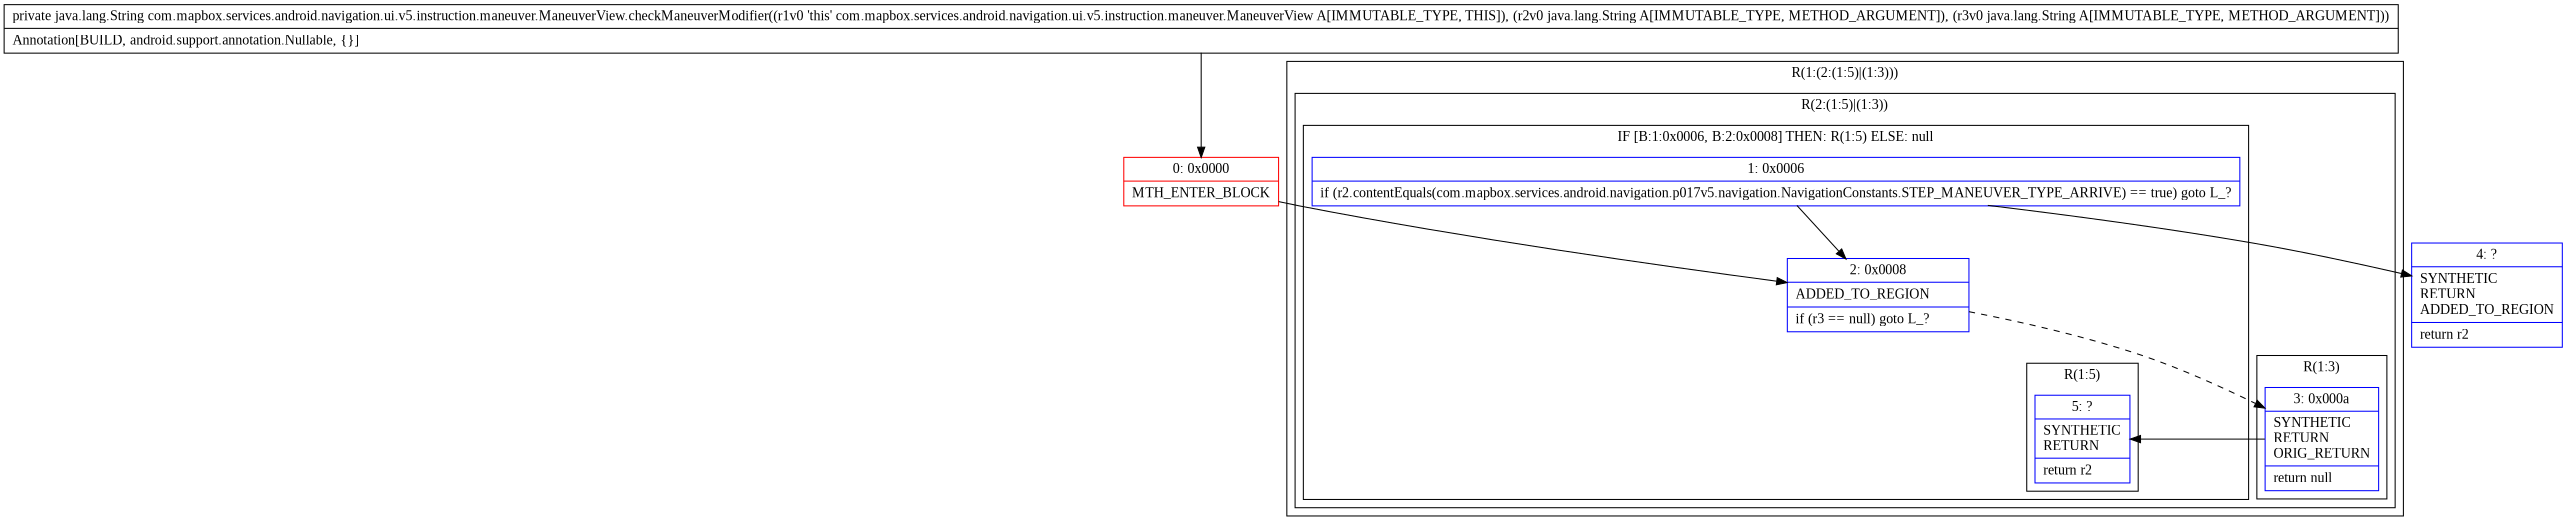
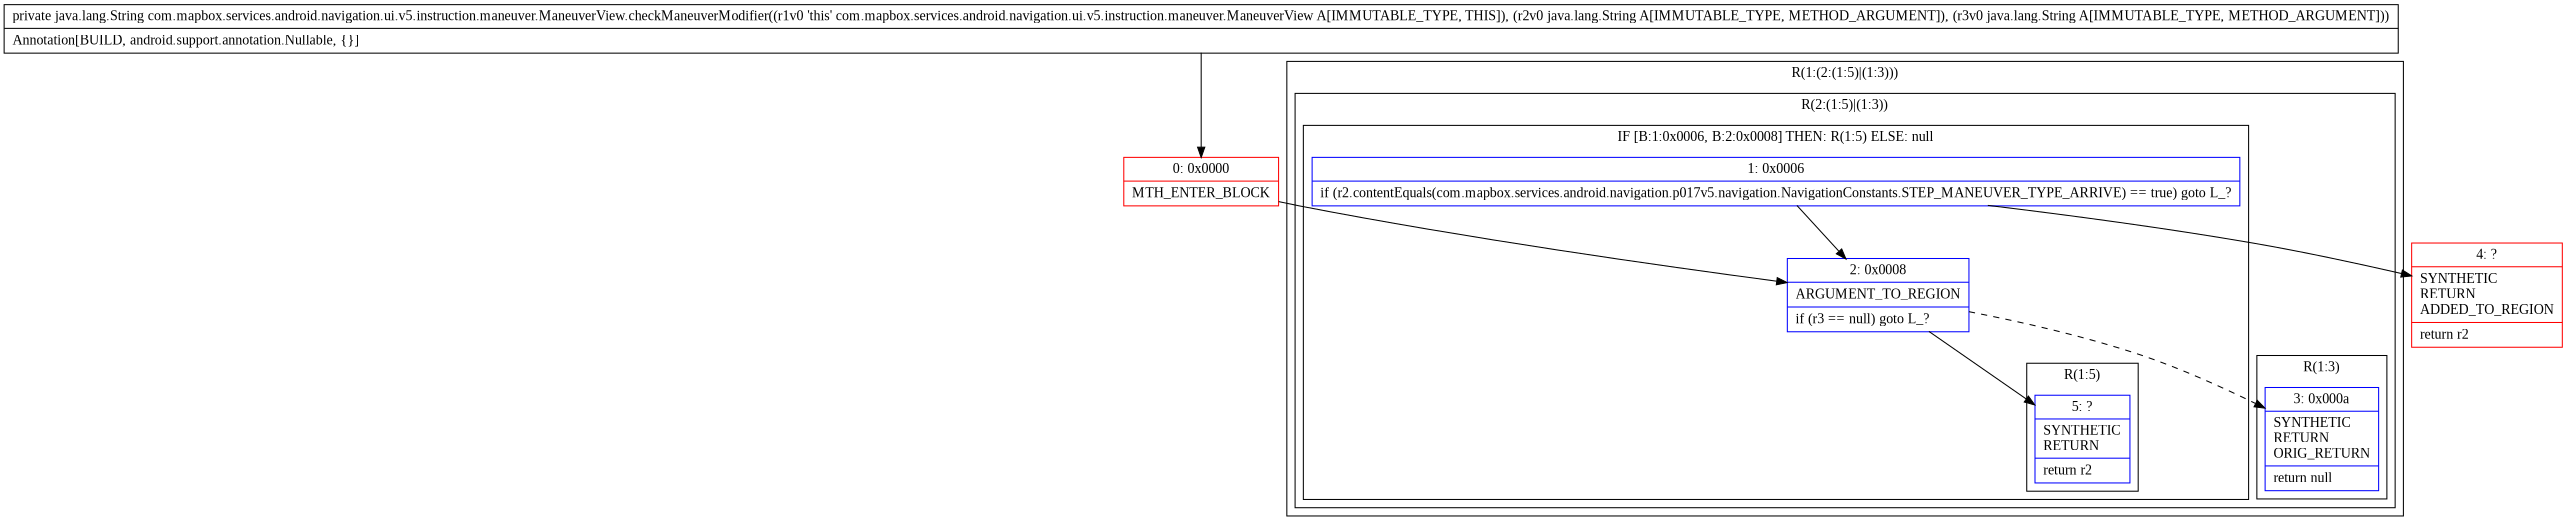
(1863, 294) -> (1878, 294)
(2487, 295) -> (2487, 295)
(2203, 439) -> (1977, 365)
